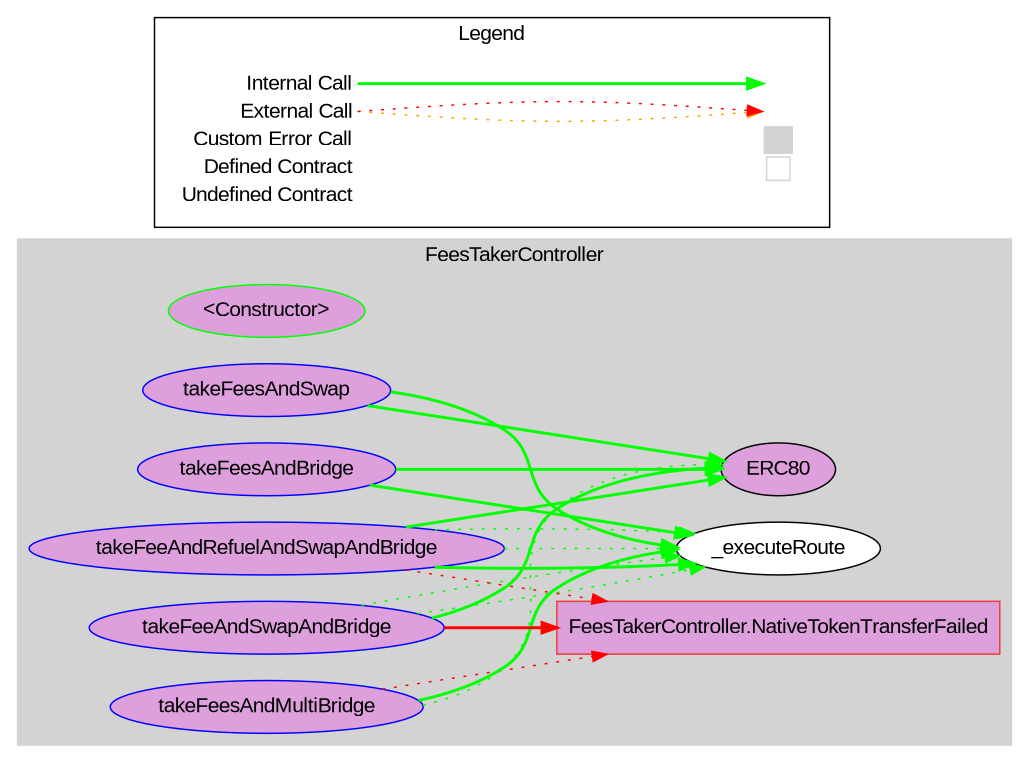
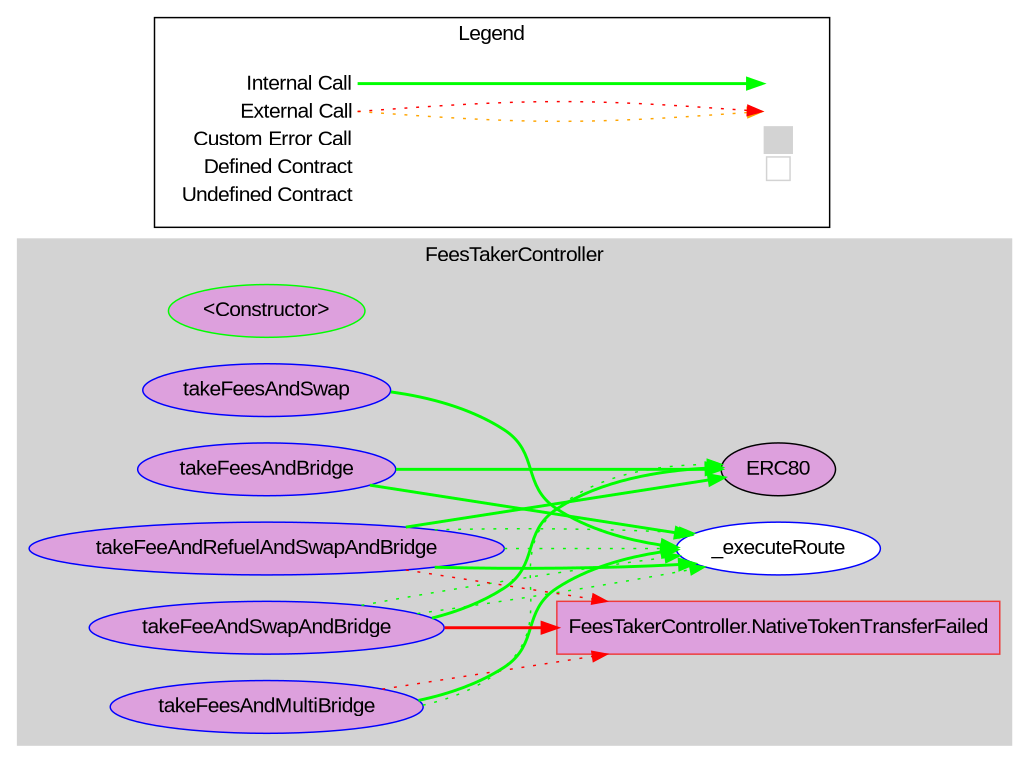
(538, 432) -> none
(778, 549) -> (778, 549)
